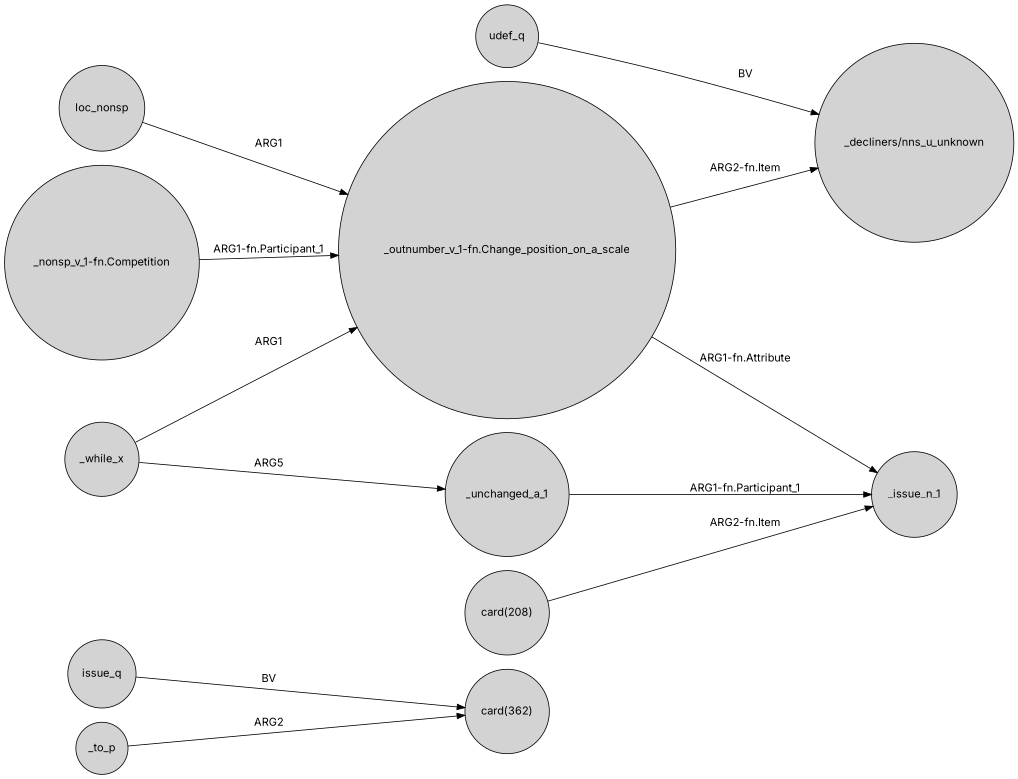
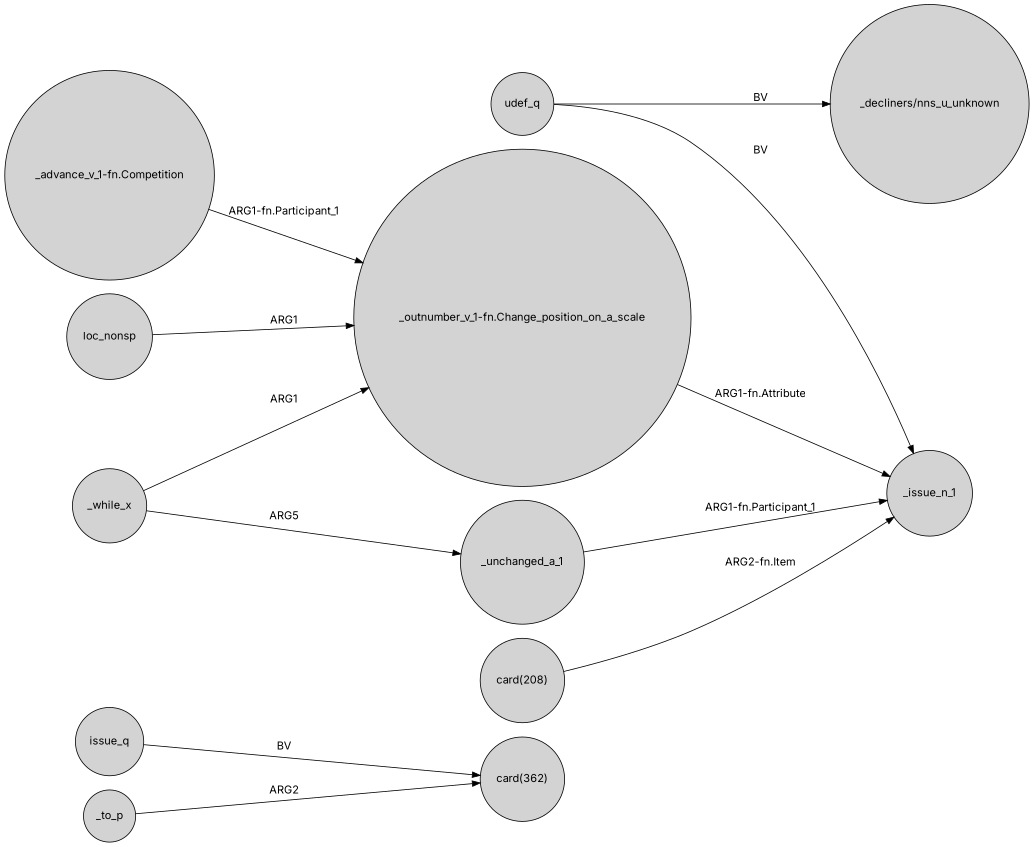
(740, 189) -> none
none -> (777, 222)
(102, 263) -> (110, 175)
